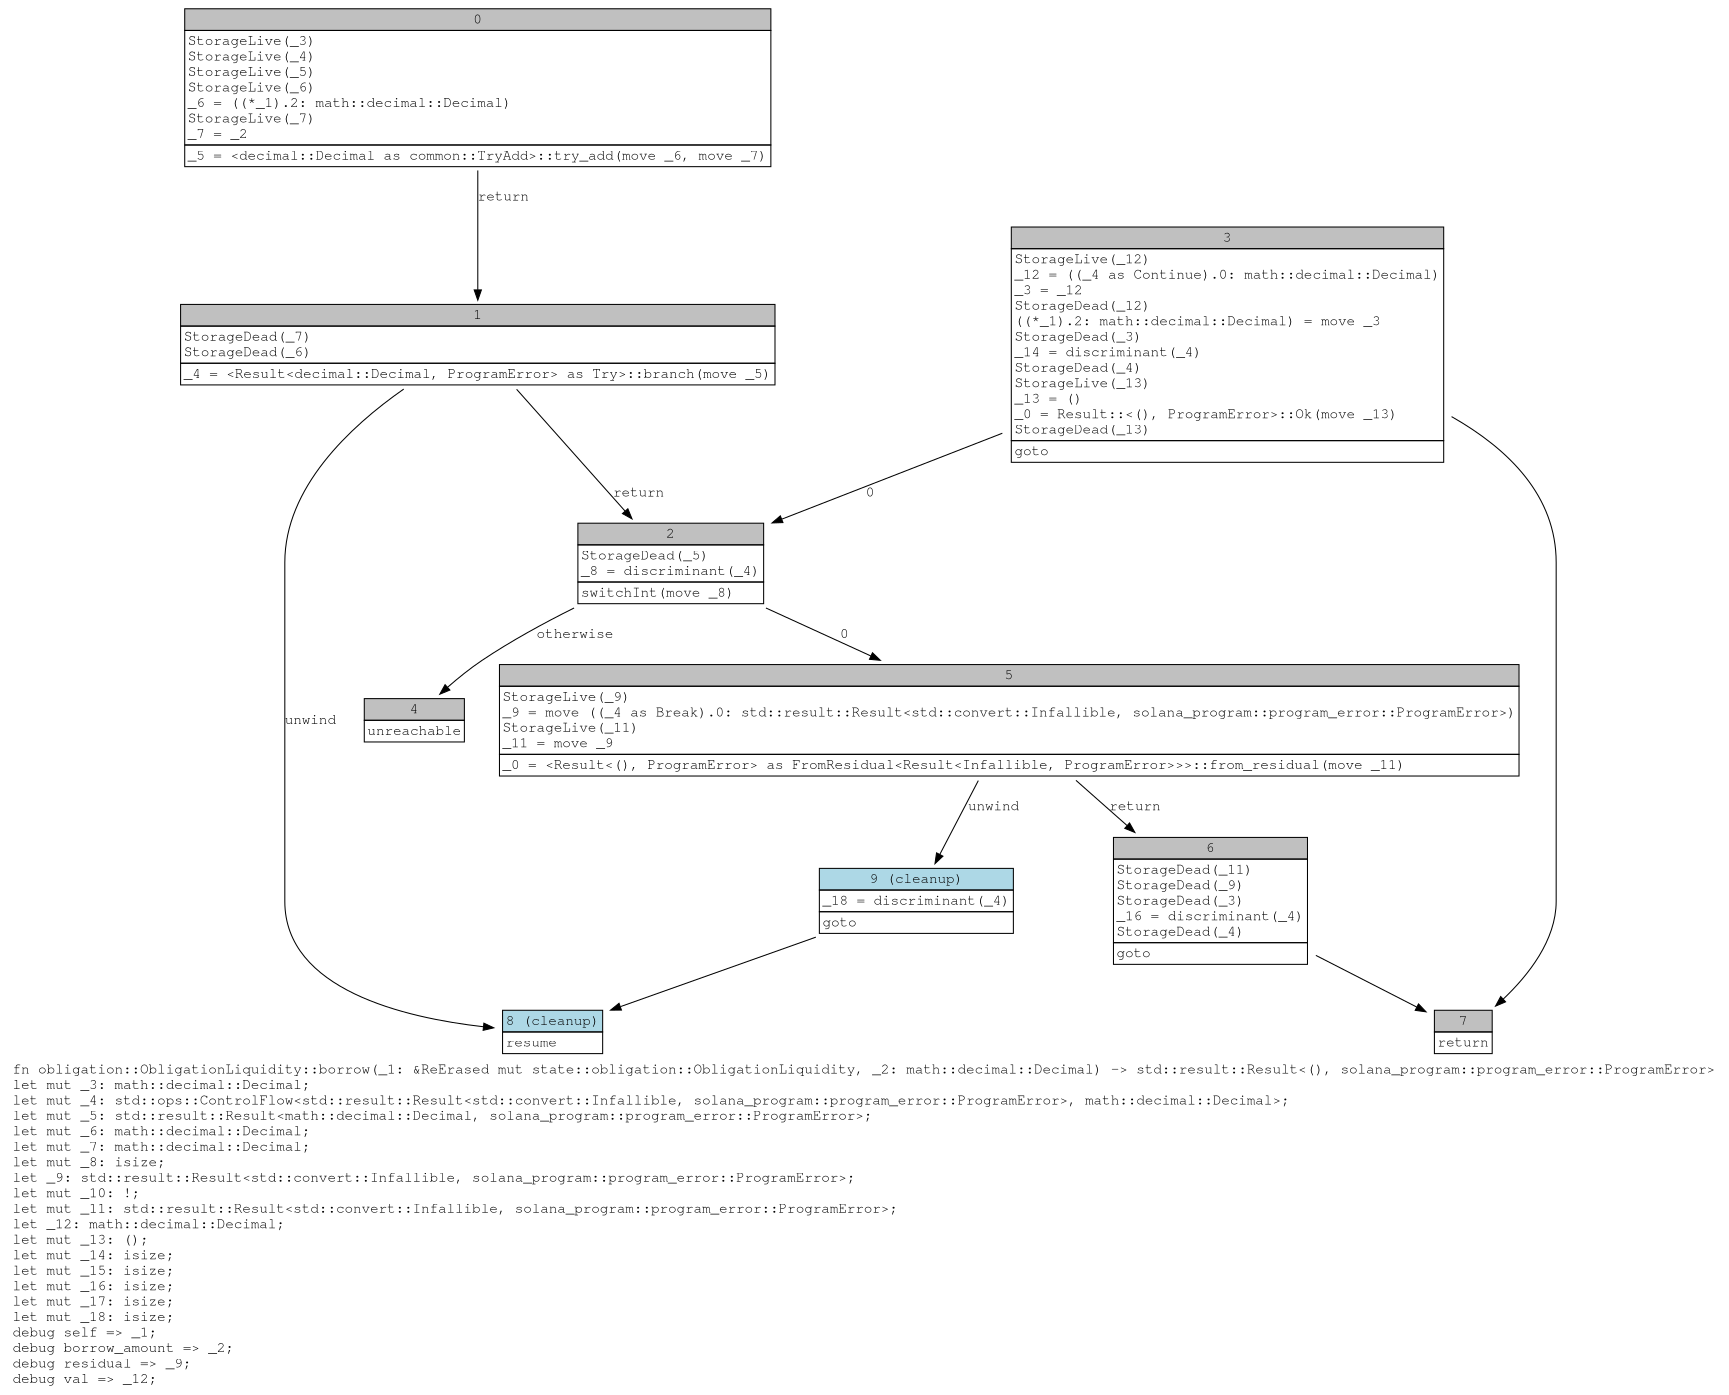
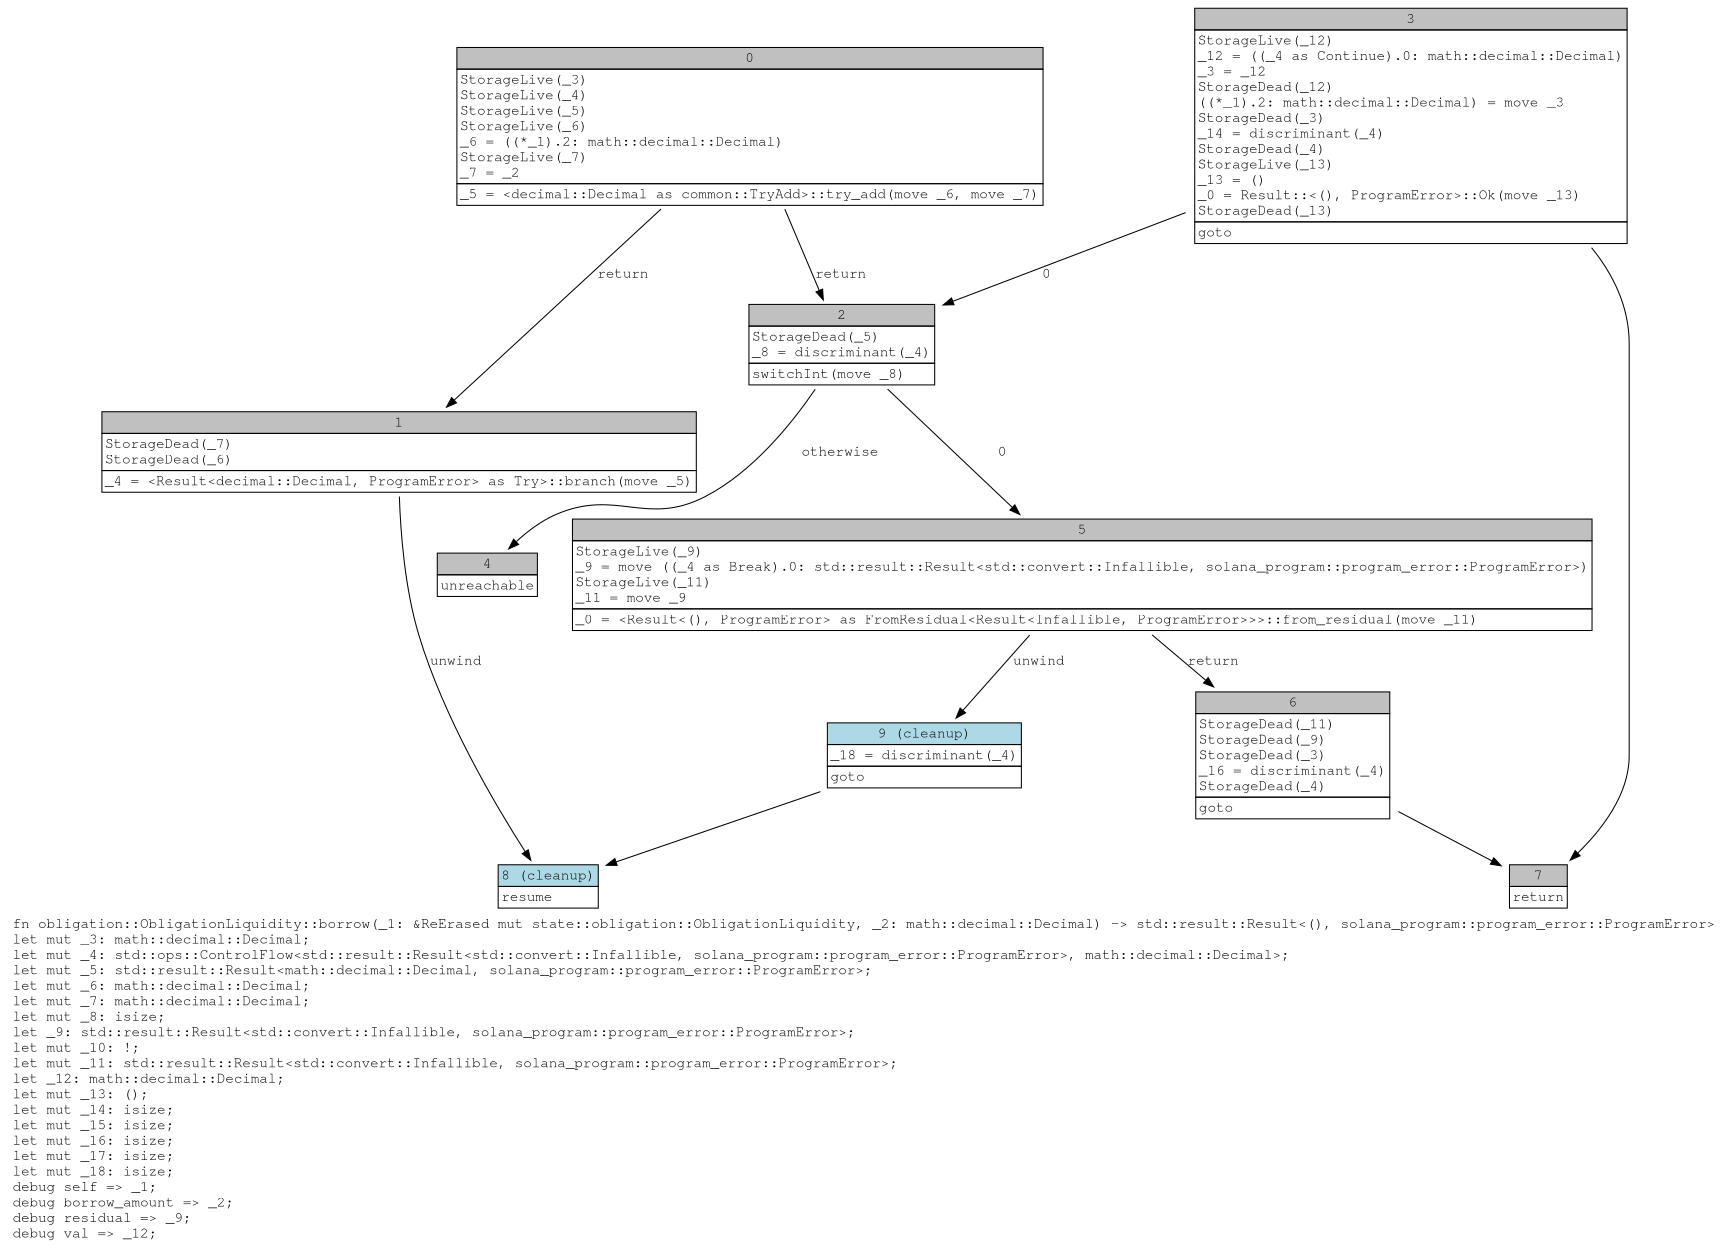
(571, 450) -> (802, 250)
